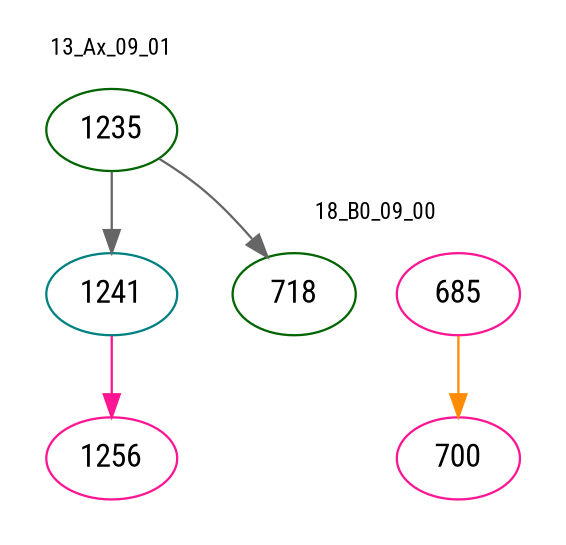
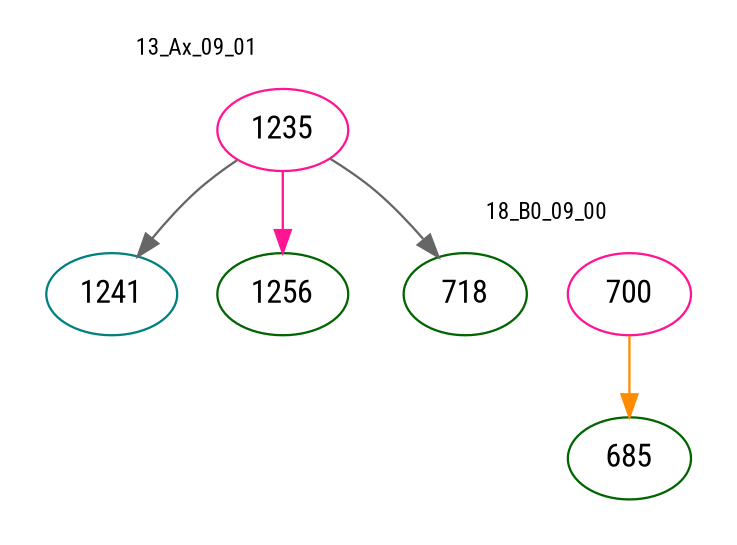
(112, 130) -> (283, 130)
(458, 294) -> (629, 458)
(112, 365) -> (283, 201)
(458, 365) -> (629, 365)
(112, 458) -> (283, 294)
